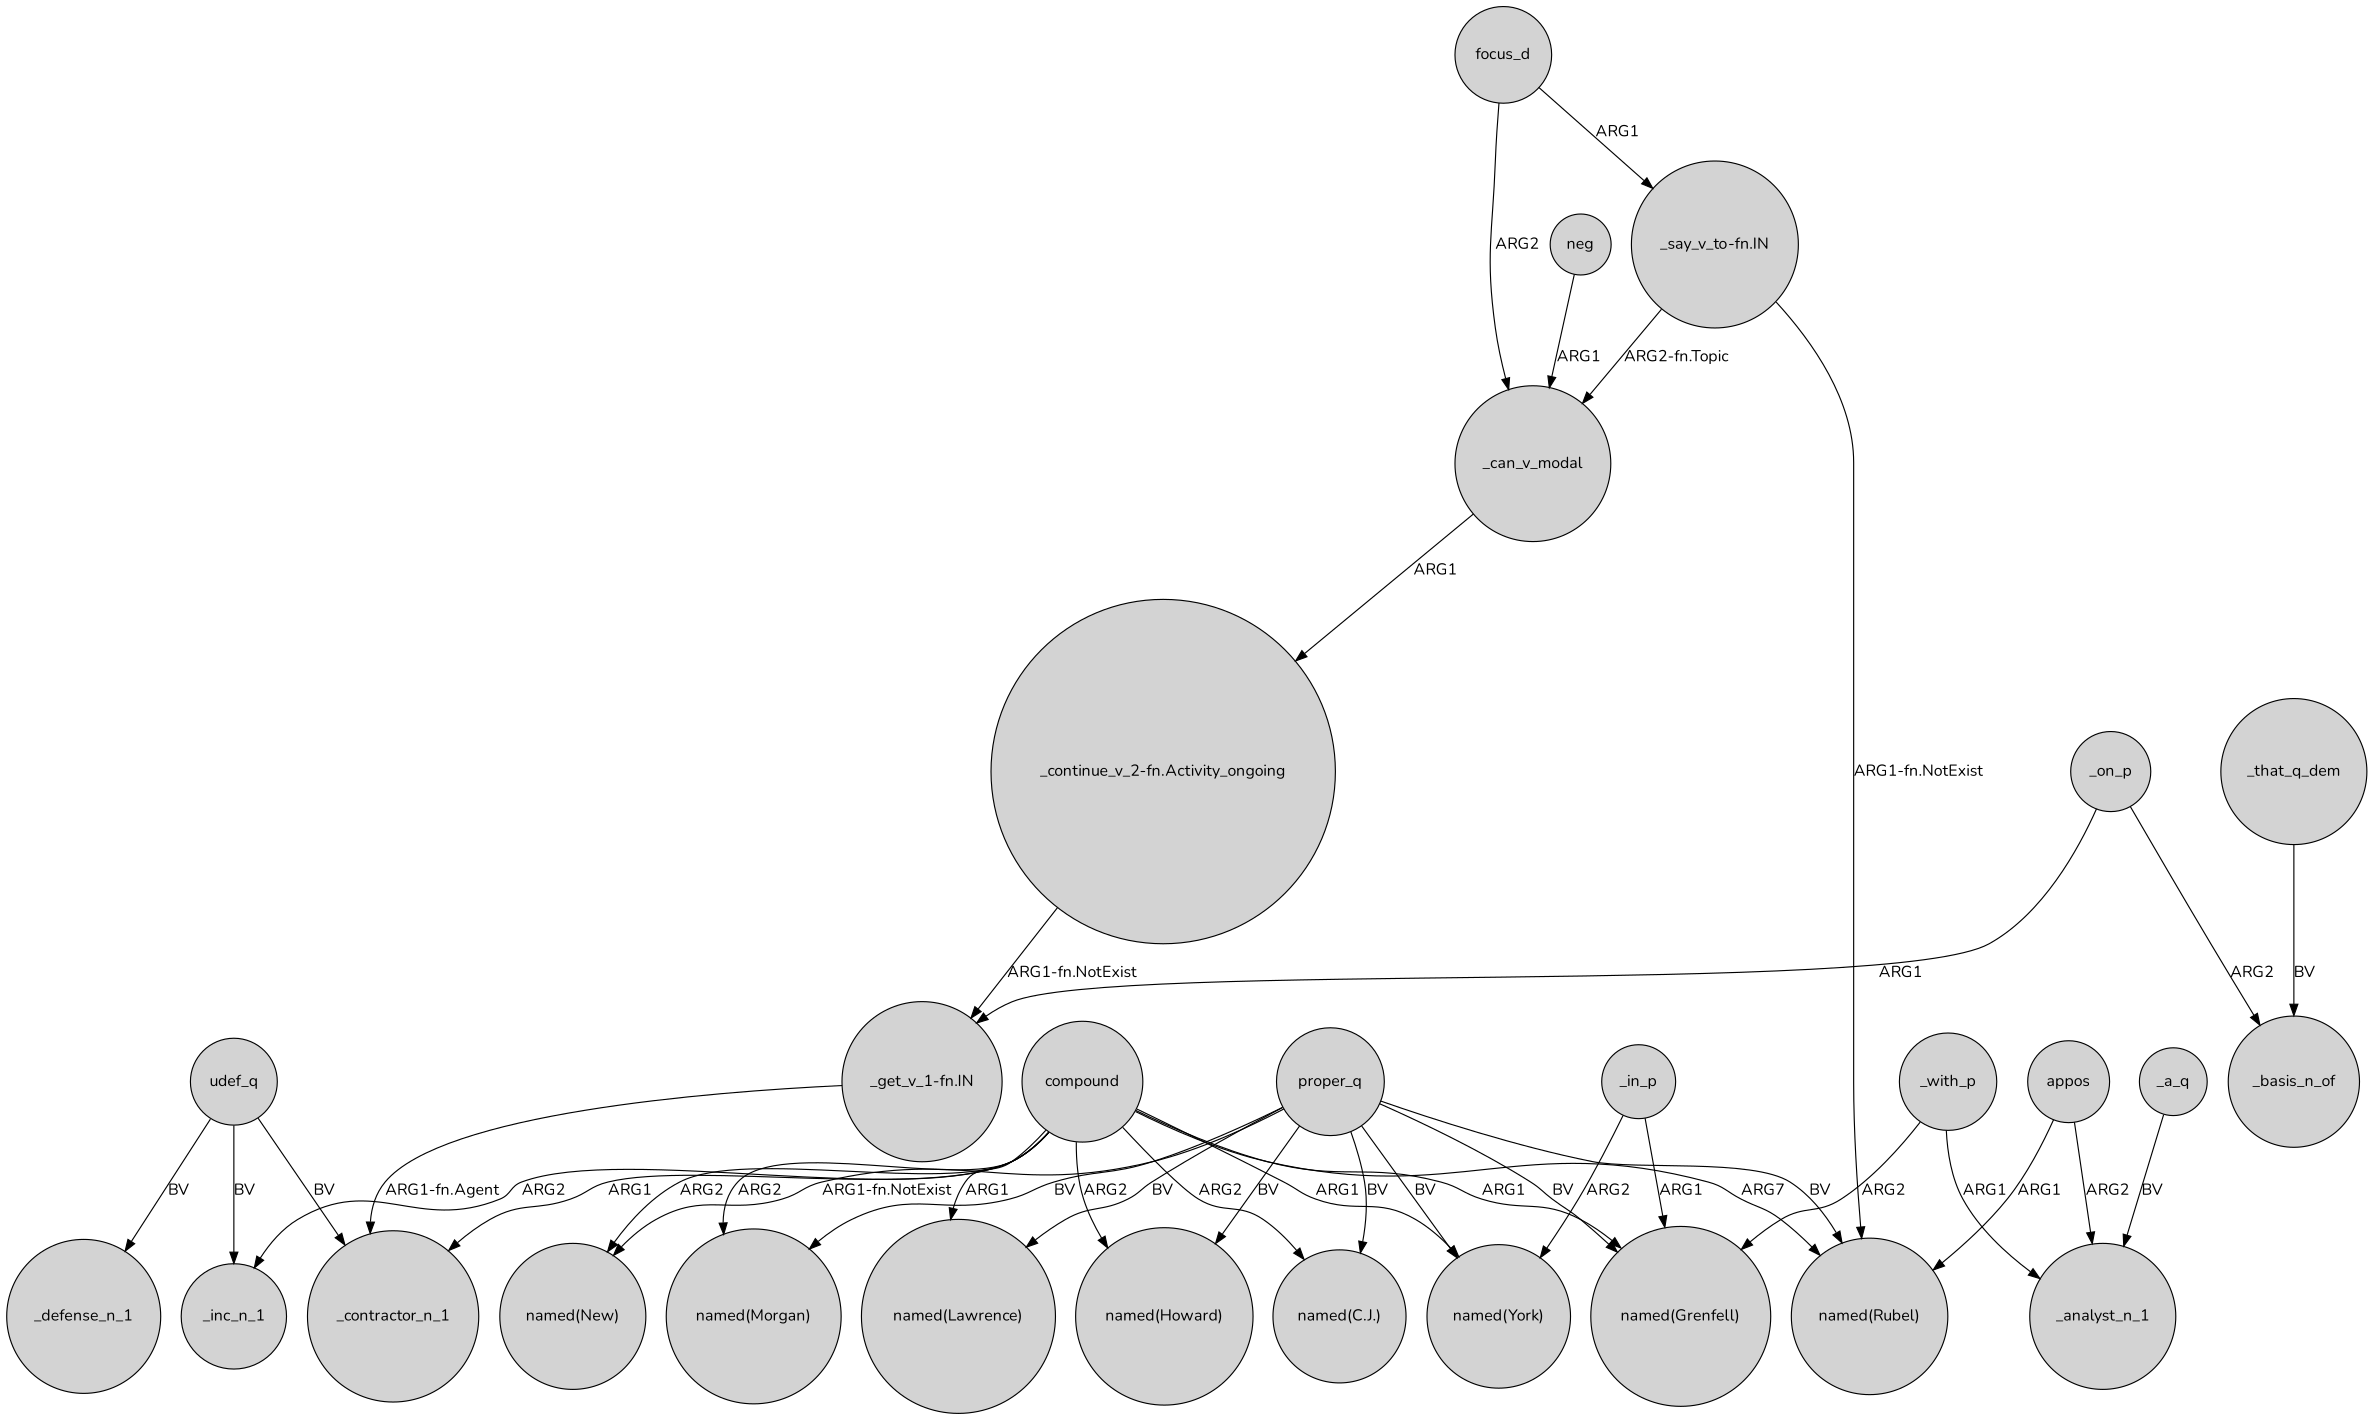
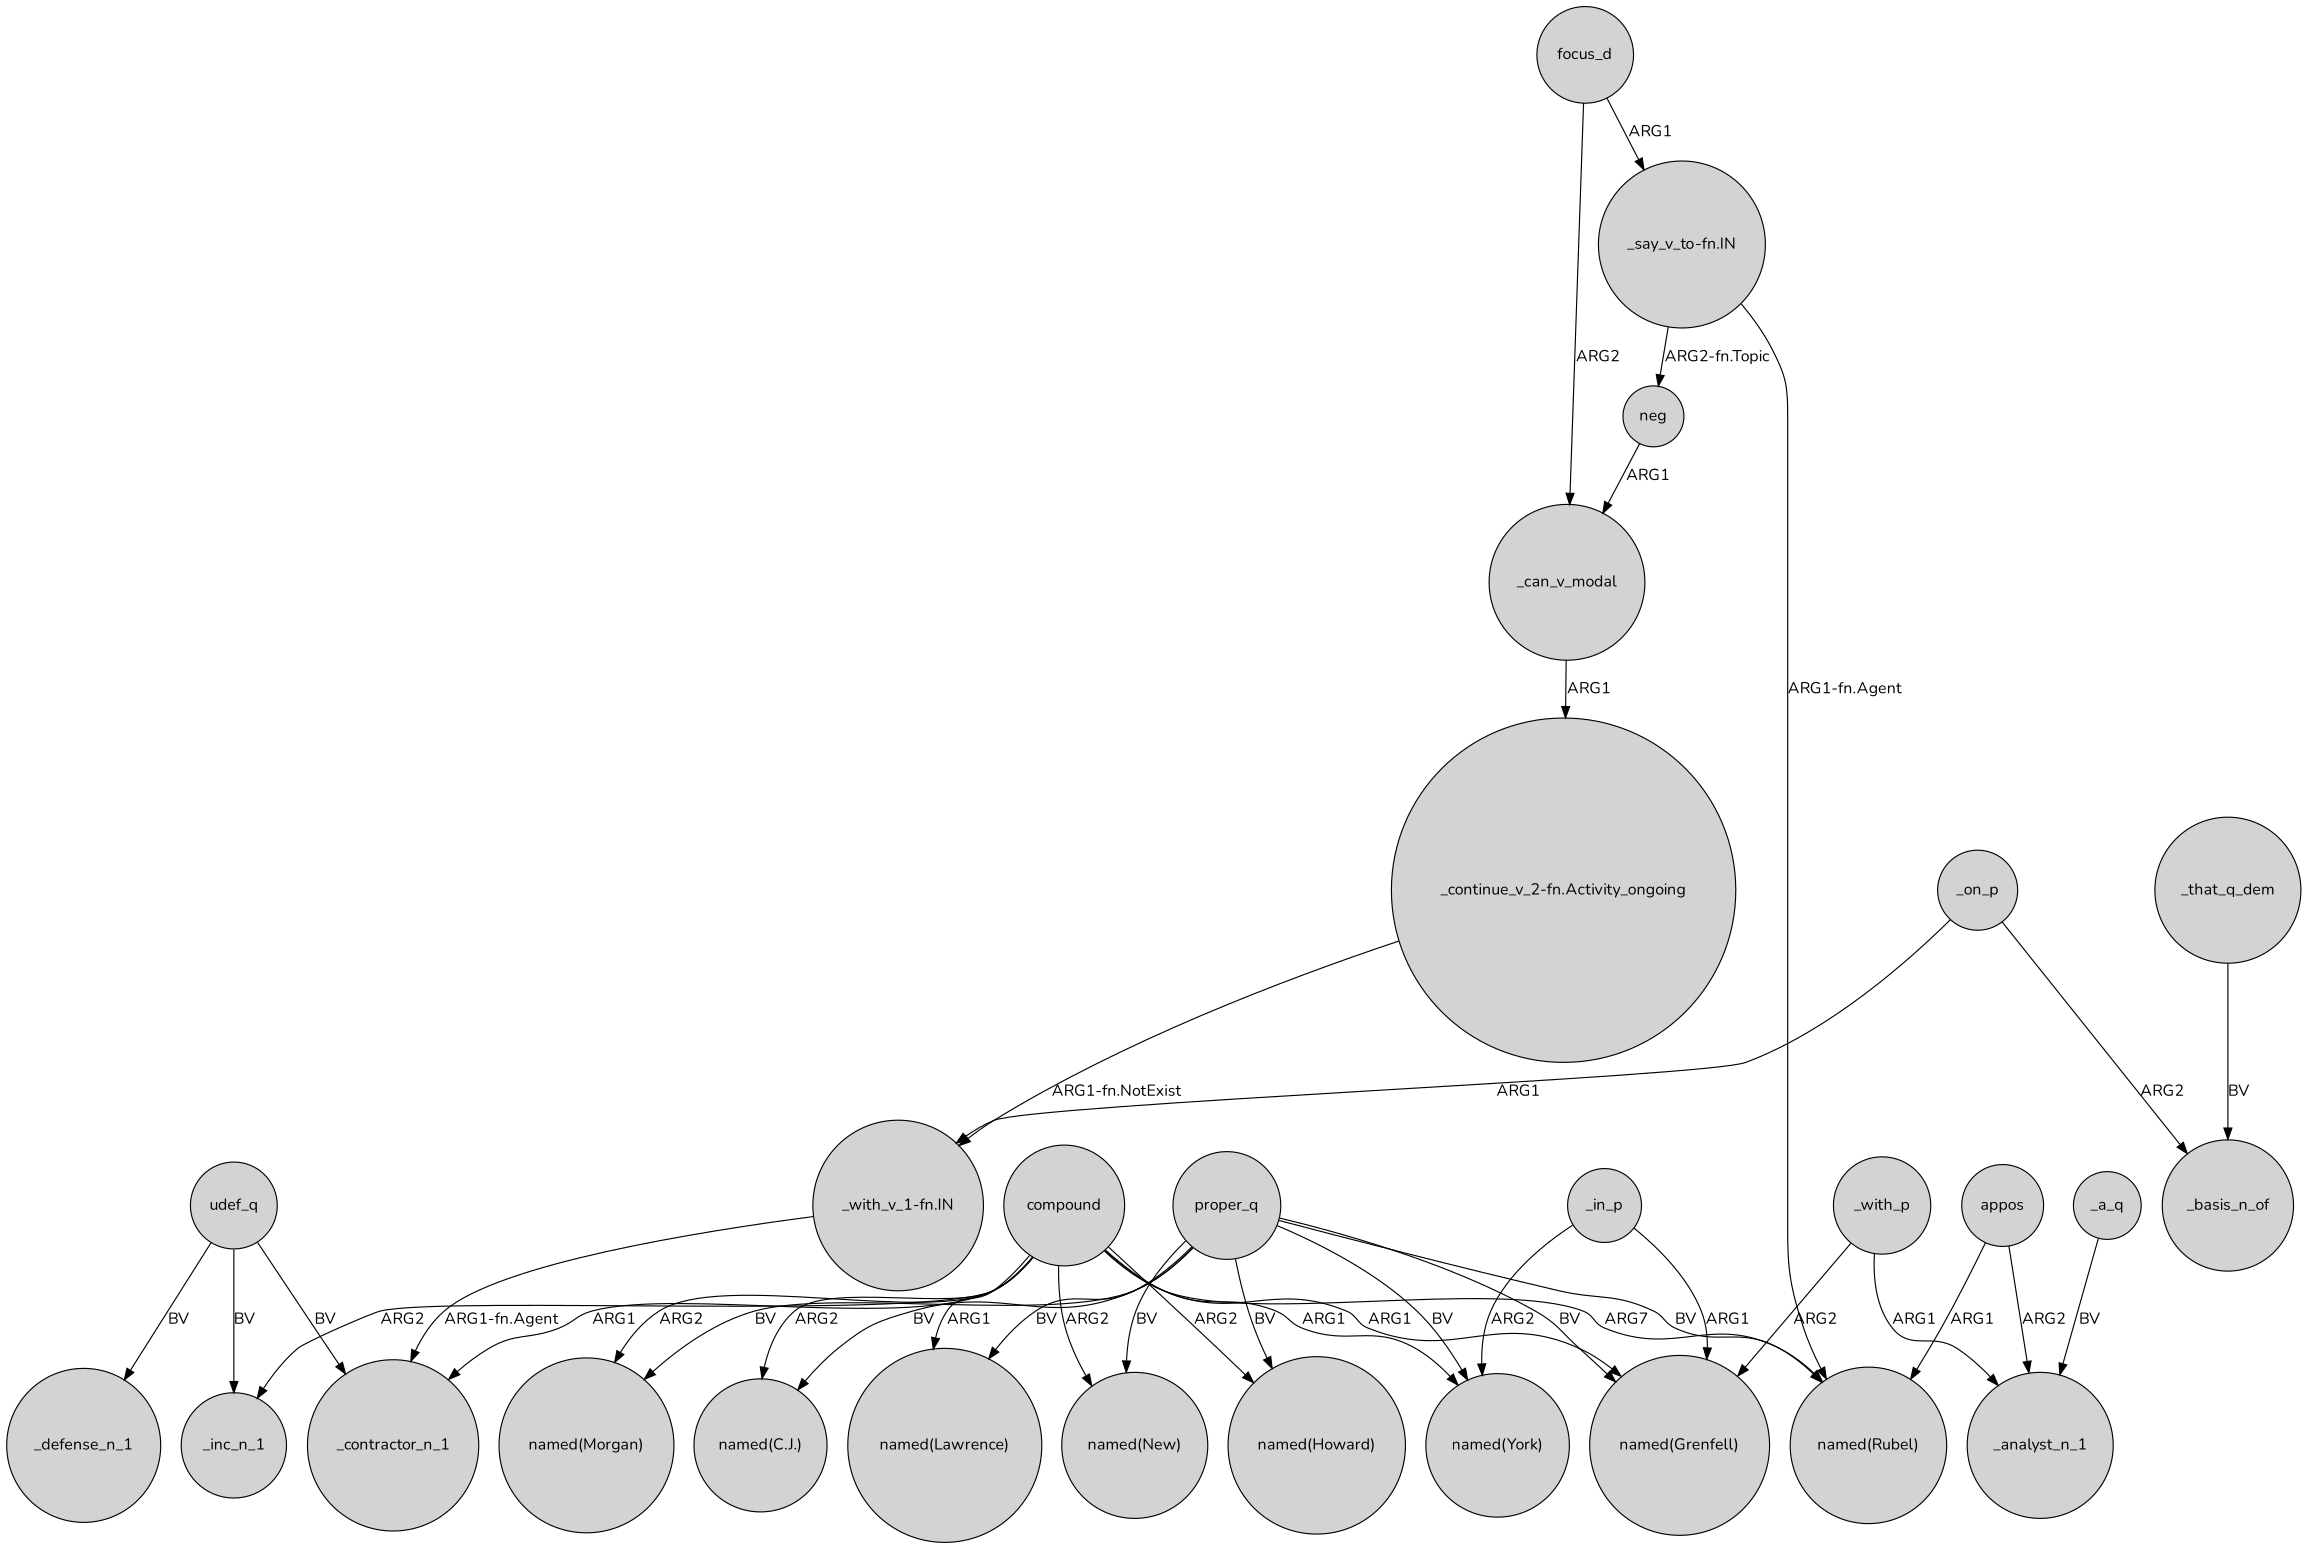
(1626, 352) -> (1664, 351)
(1919, 772) -> (1845, 689)
(922, 1082) -> (898, 1205)
(887, 1191) -> (1147, 1320)
